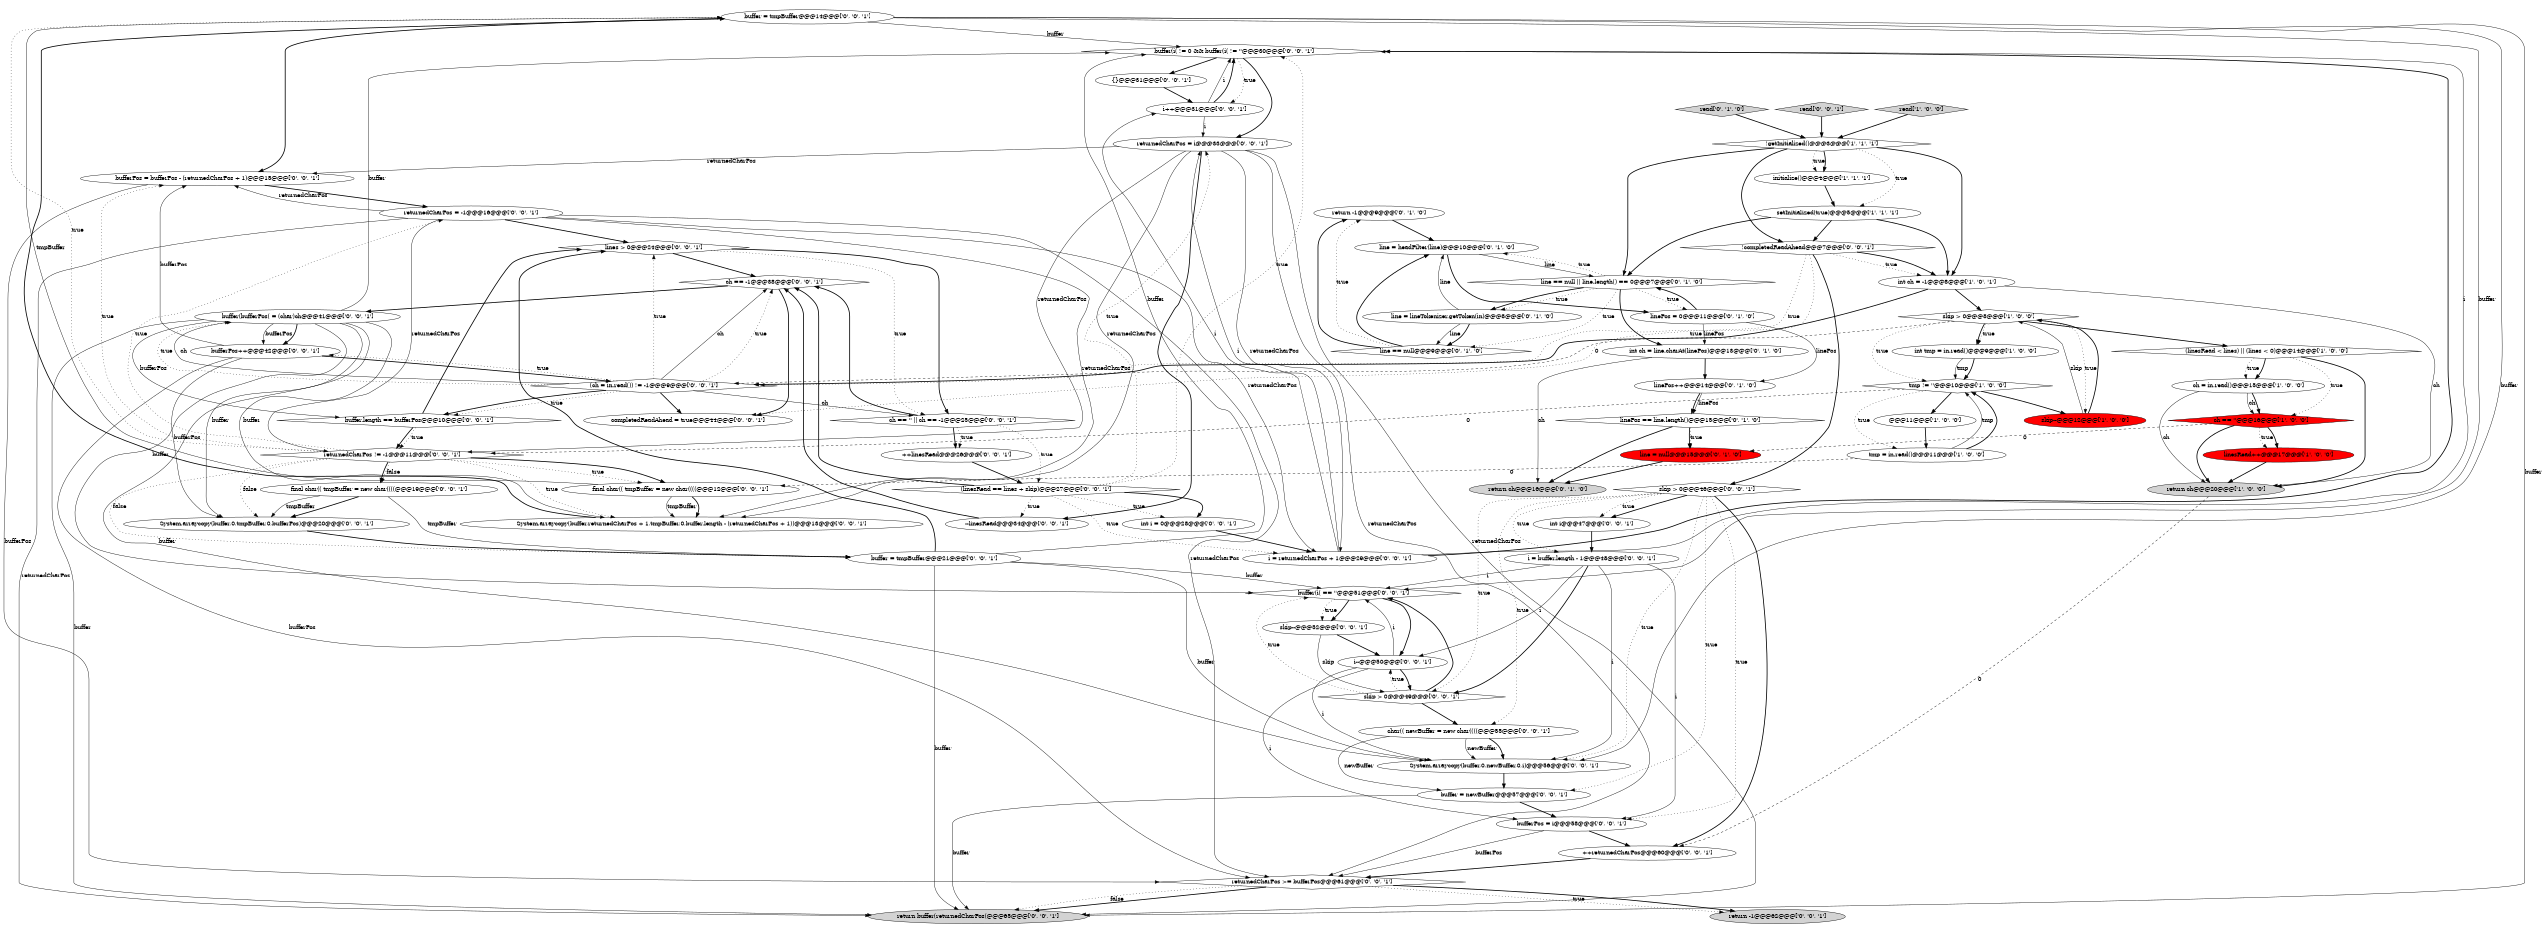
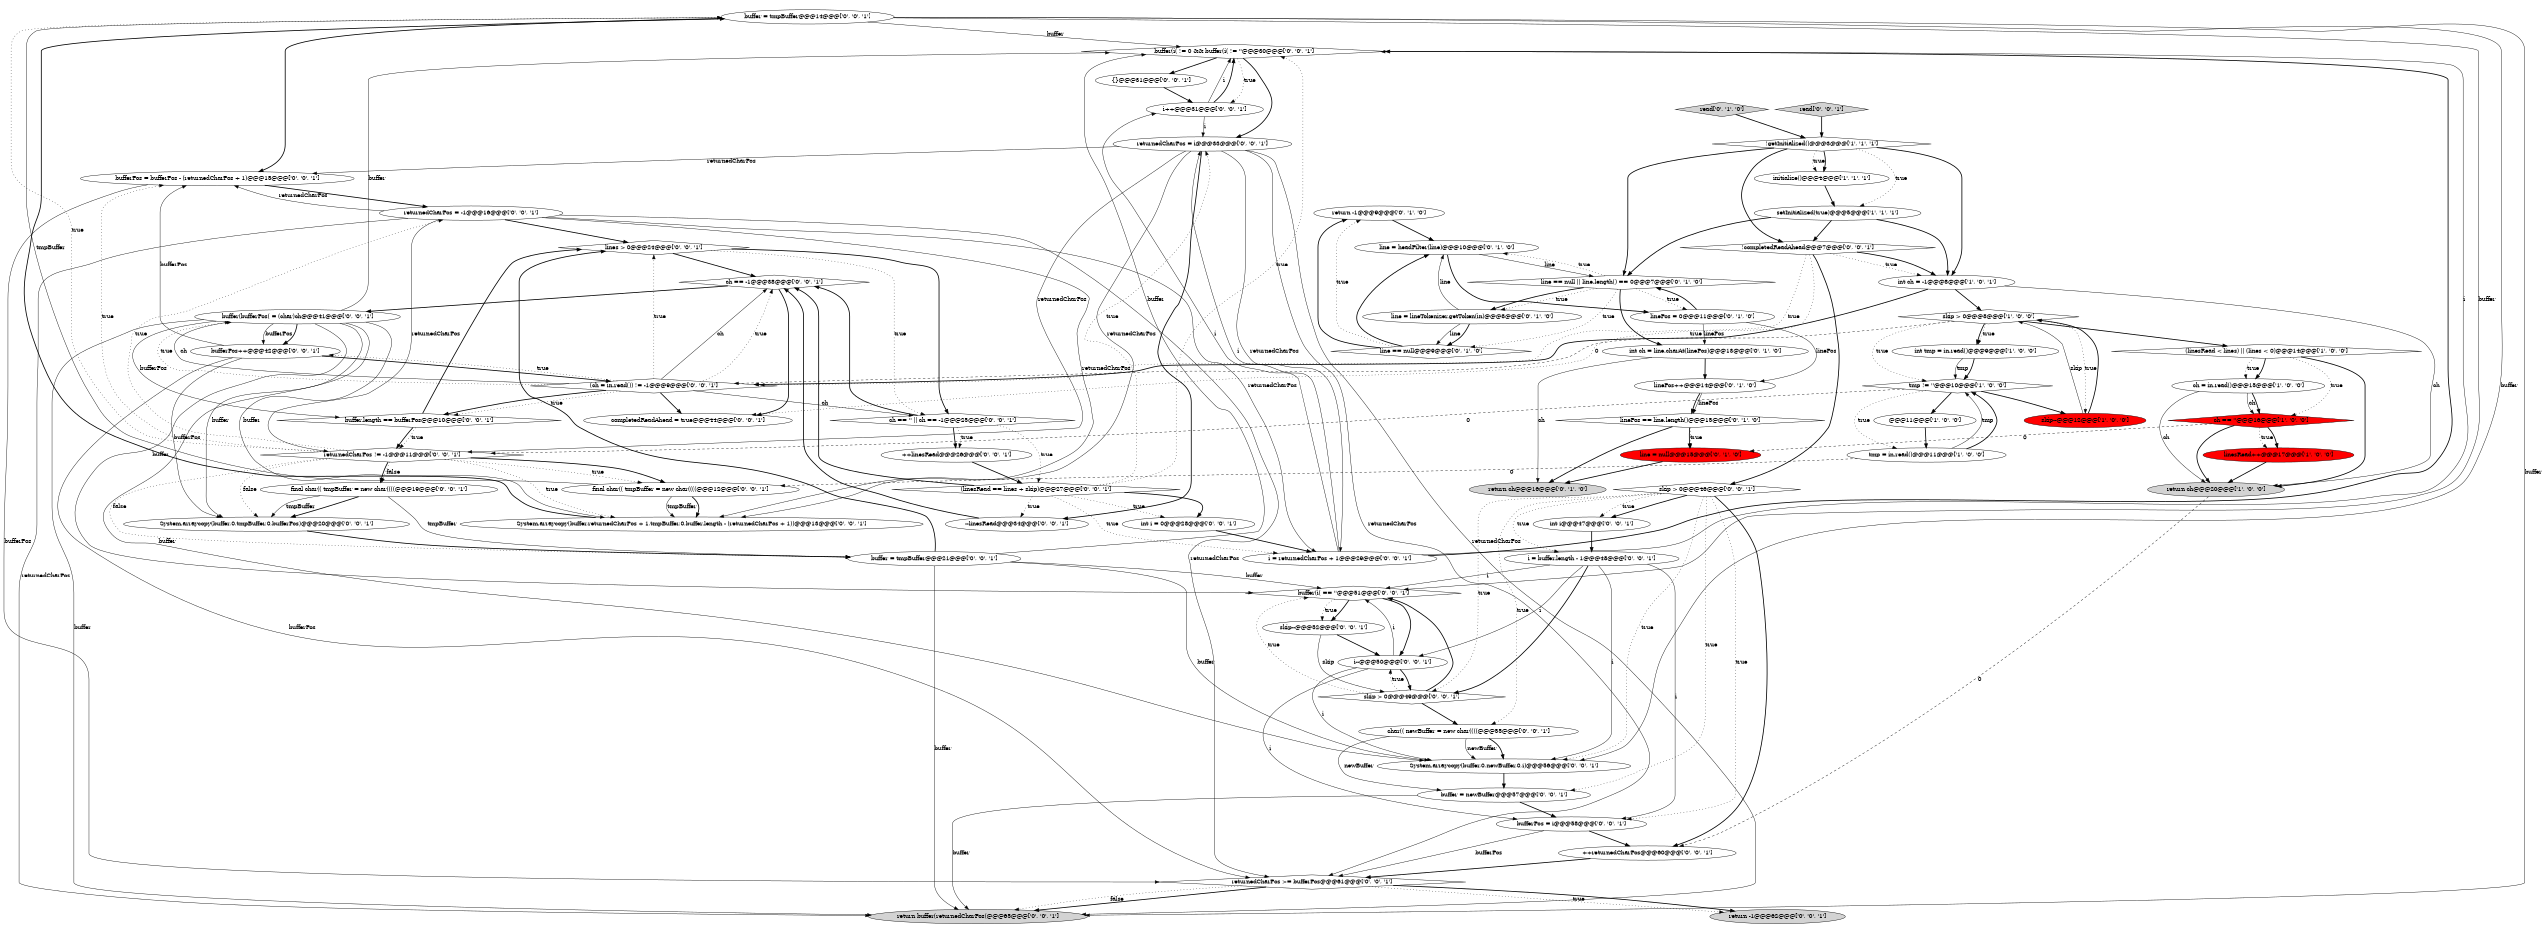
(1921, 109) -> none
